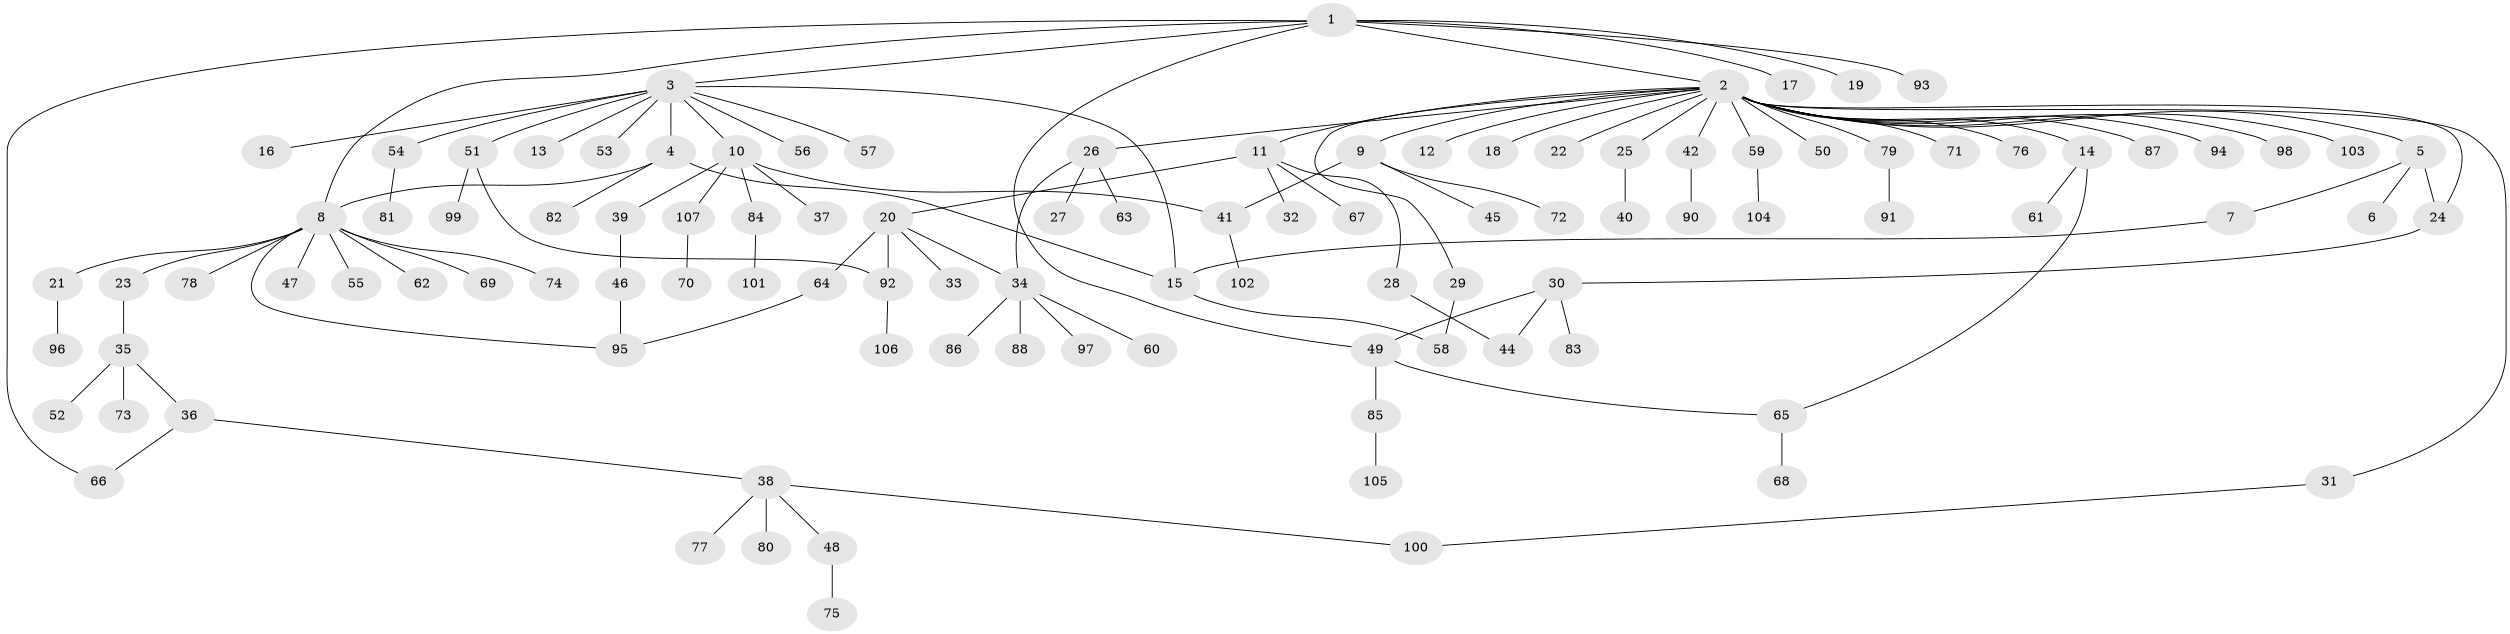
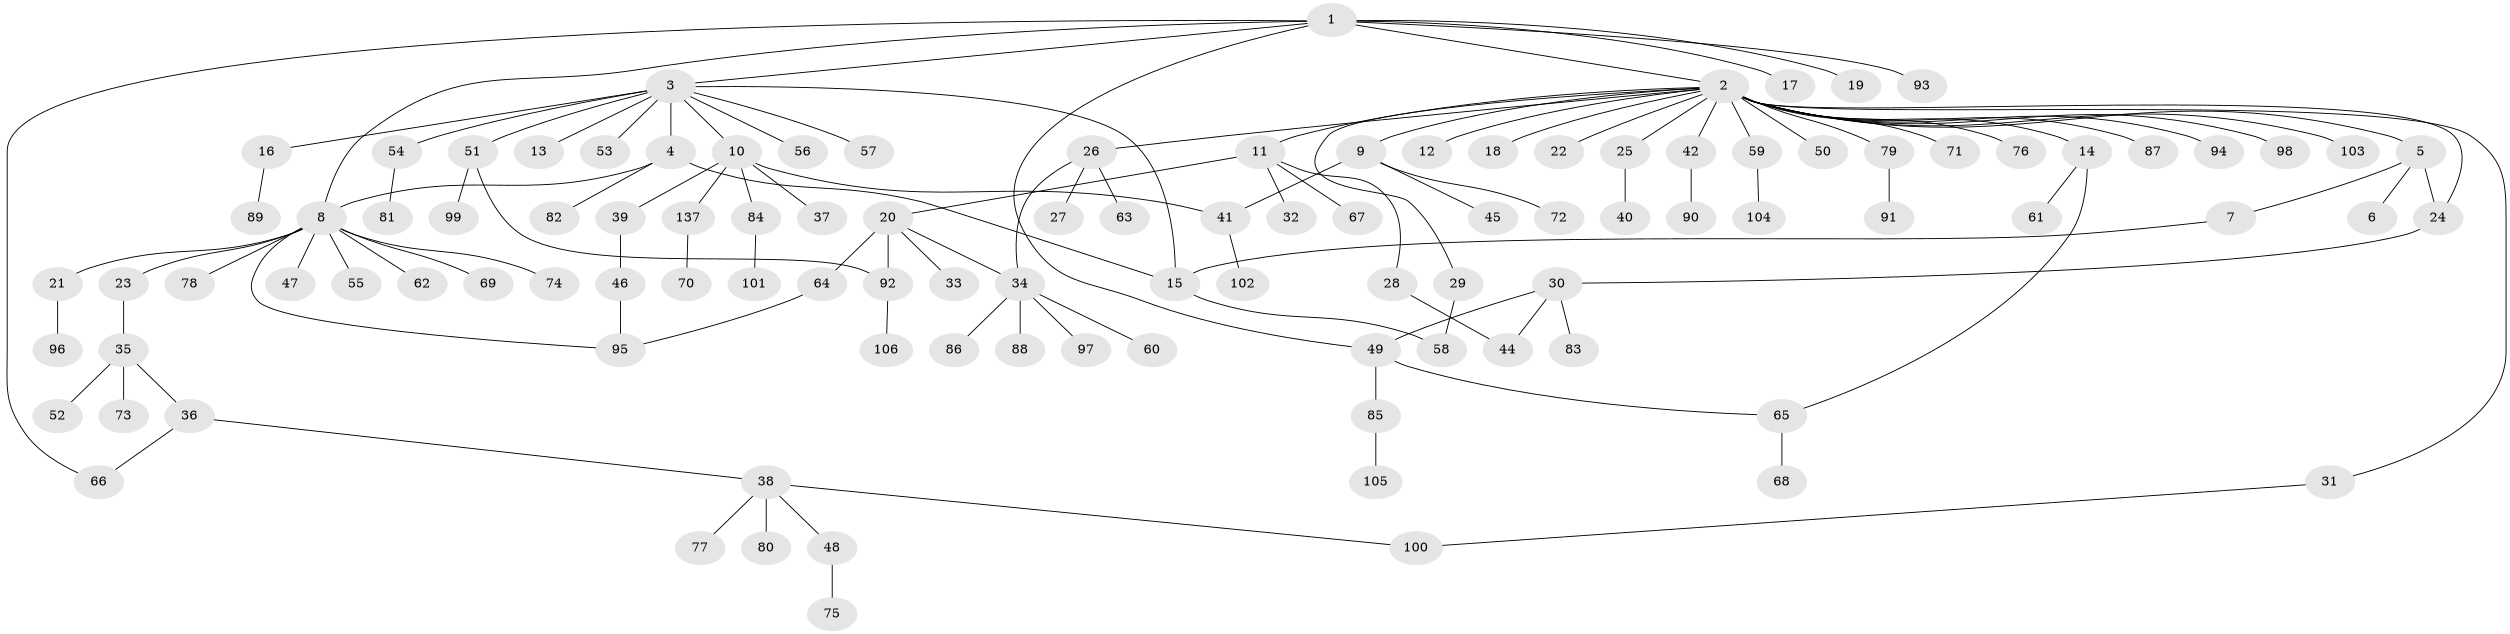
none -> (256, 218)
(688, 218) -> (688, 218)
